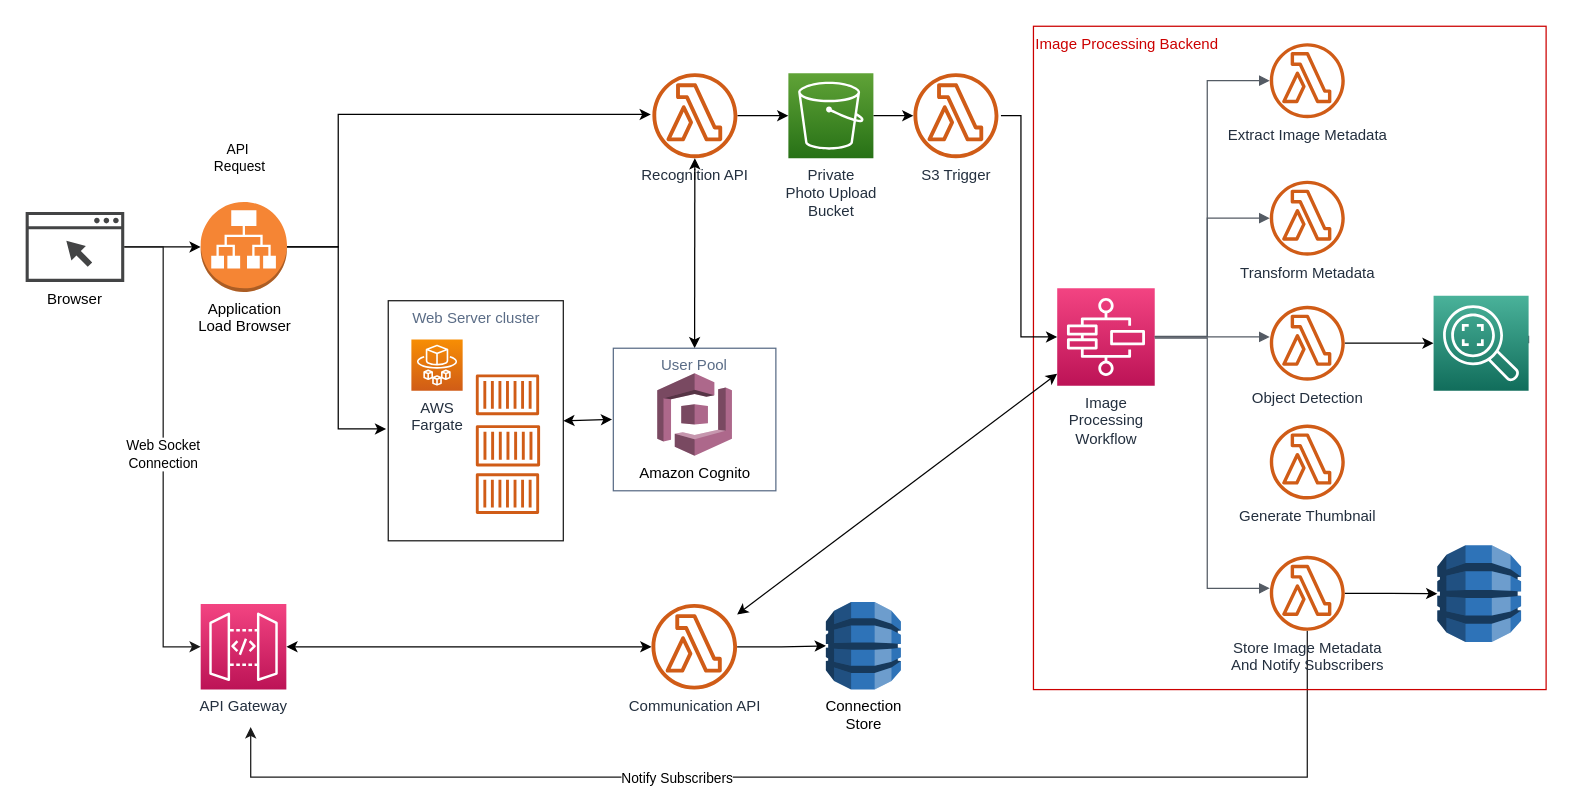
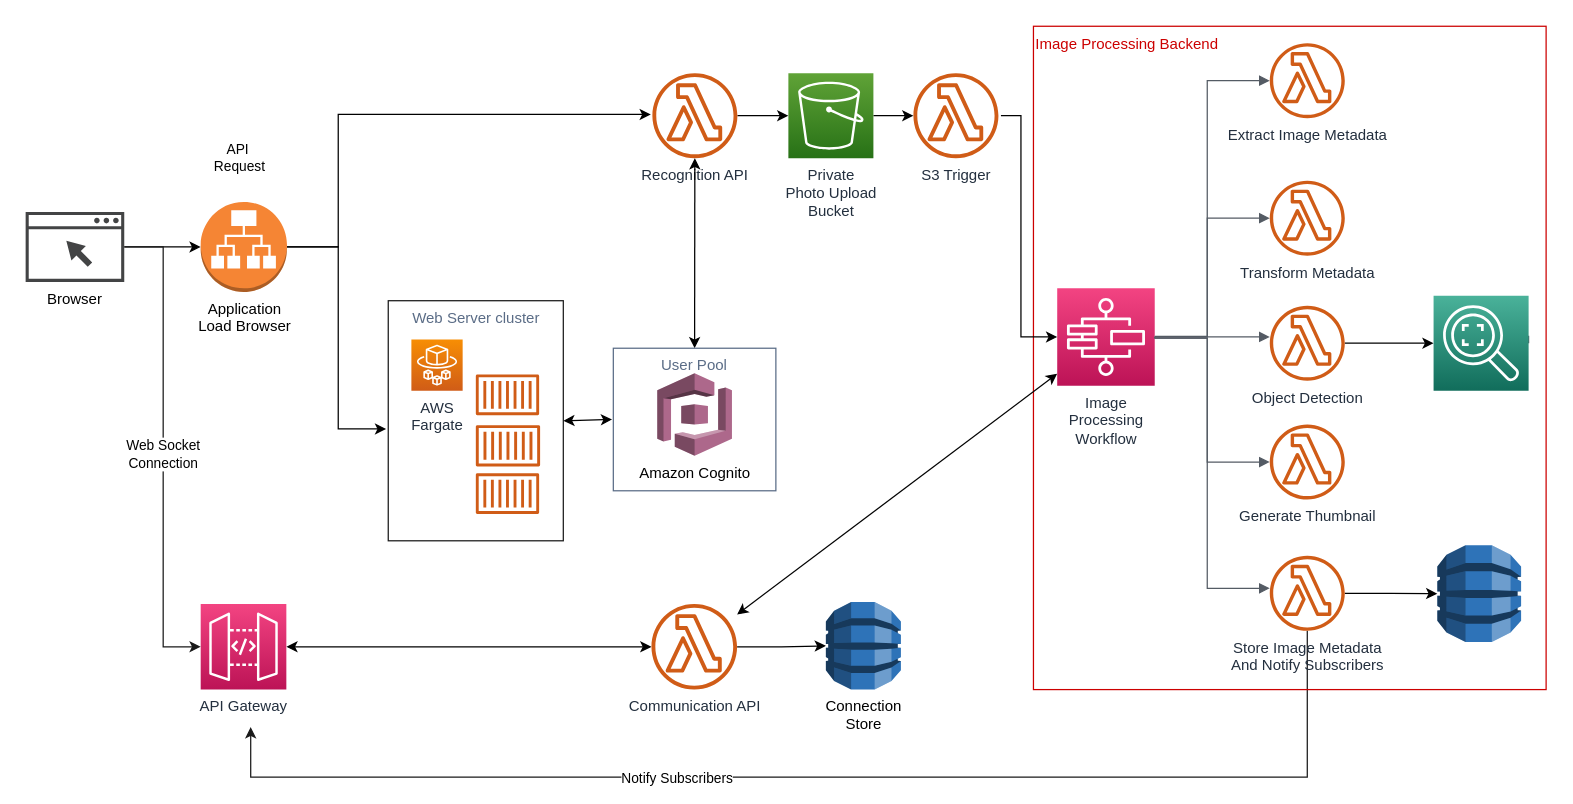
none -> (1234, 462)
